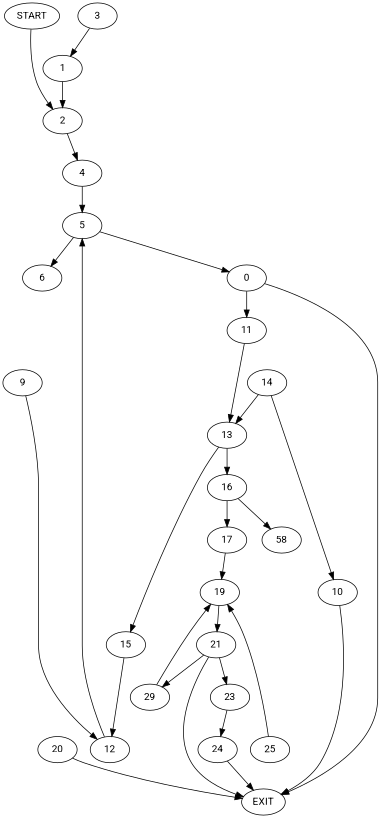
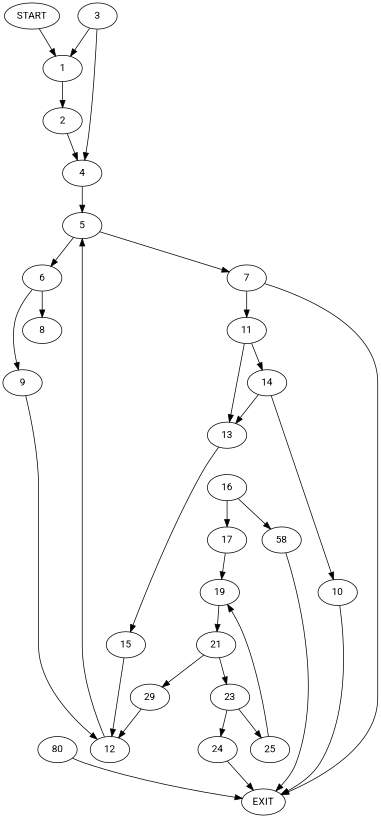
(33, 68) -> (46, 39)
none -> (93, 91)
(247, 278) -> (247, 278)
none -> (14, 324)
none -> (42, 330)
none -> (256, 353)
(227, 458) -> none
(180, 647) -> (132, 721)
none -> (248, 721)
(184, 736) -> (308, 671)
(57, 750) -> (57, 750)
